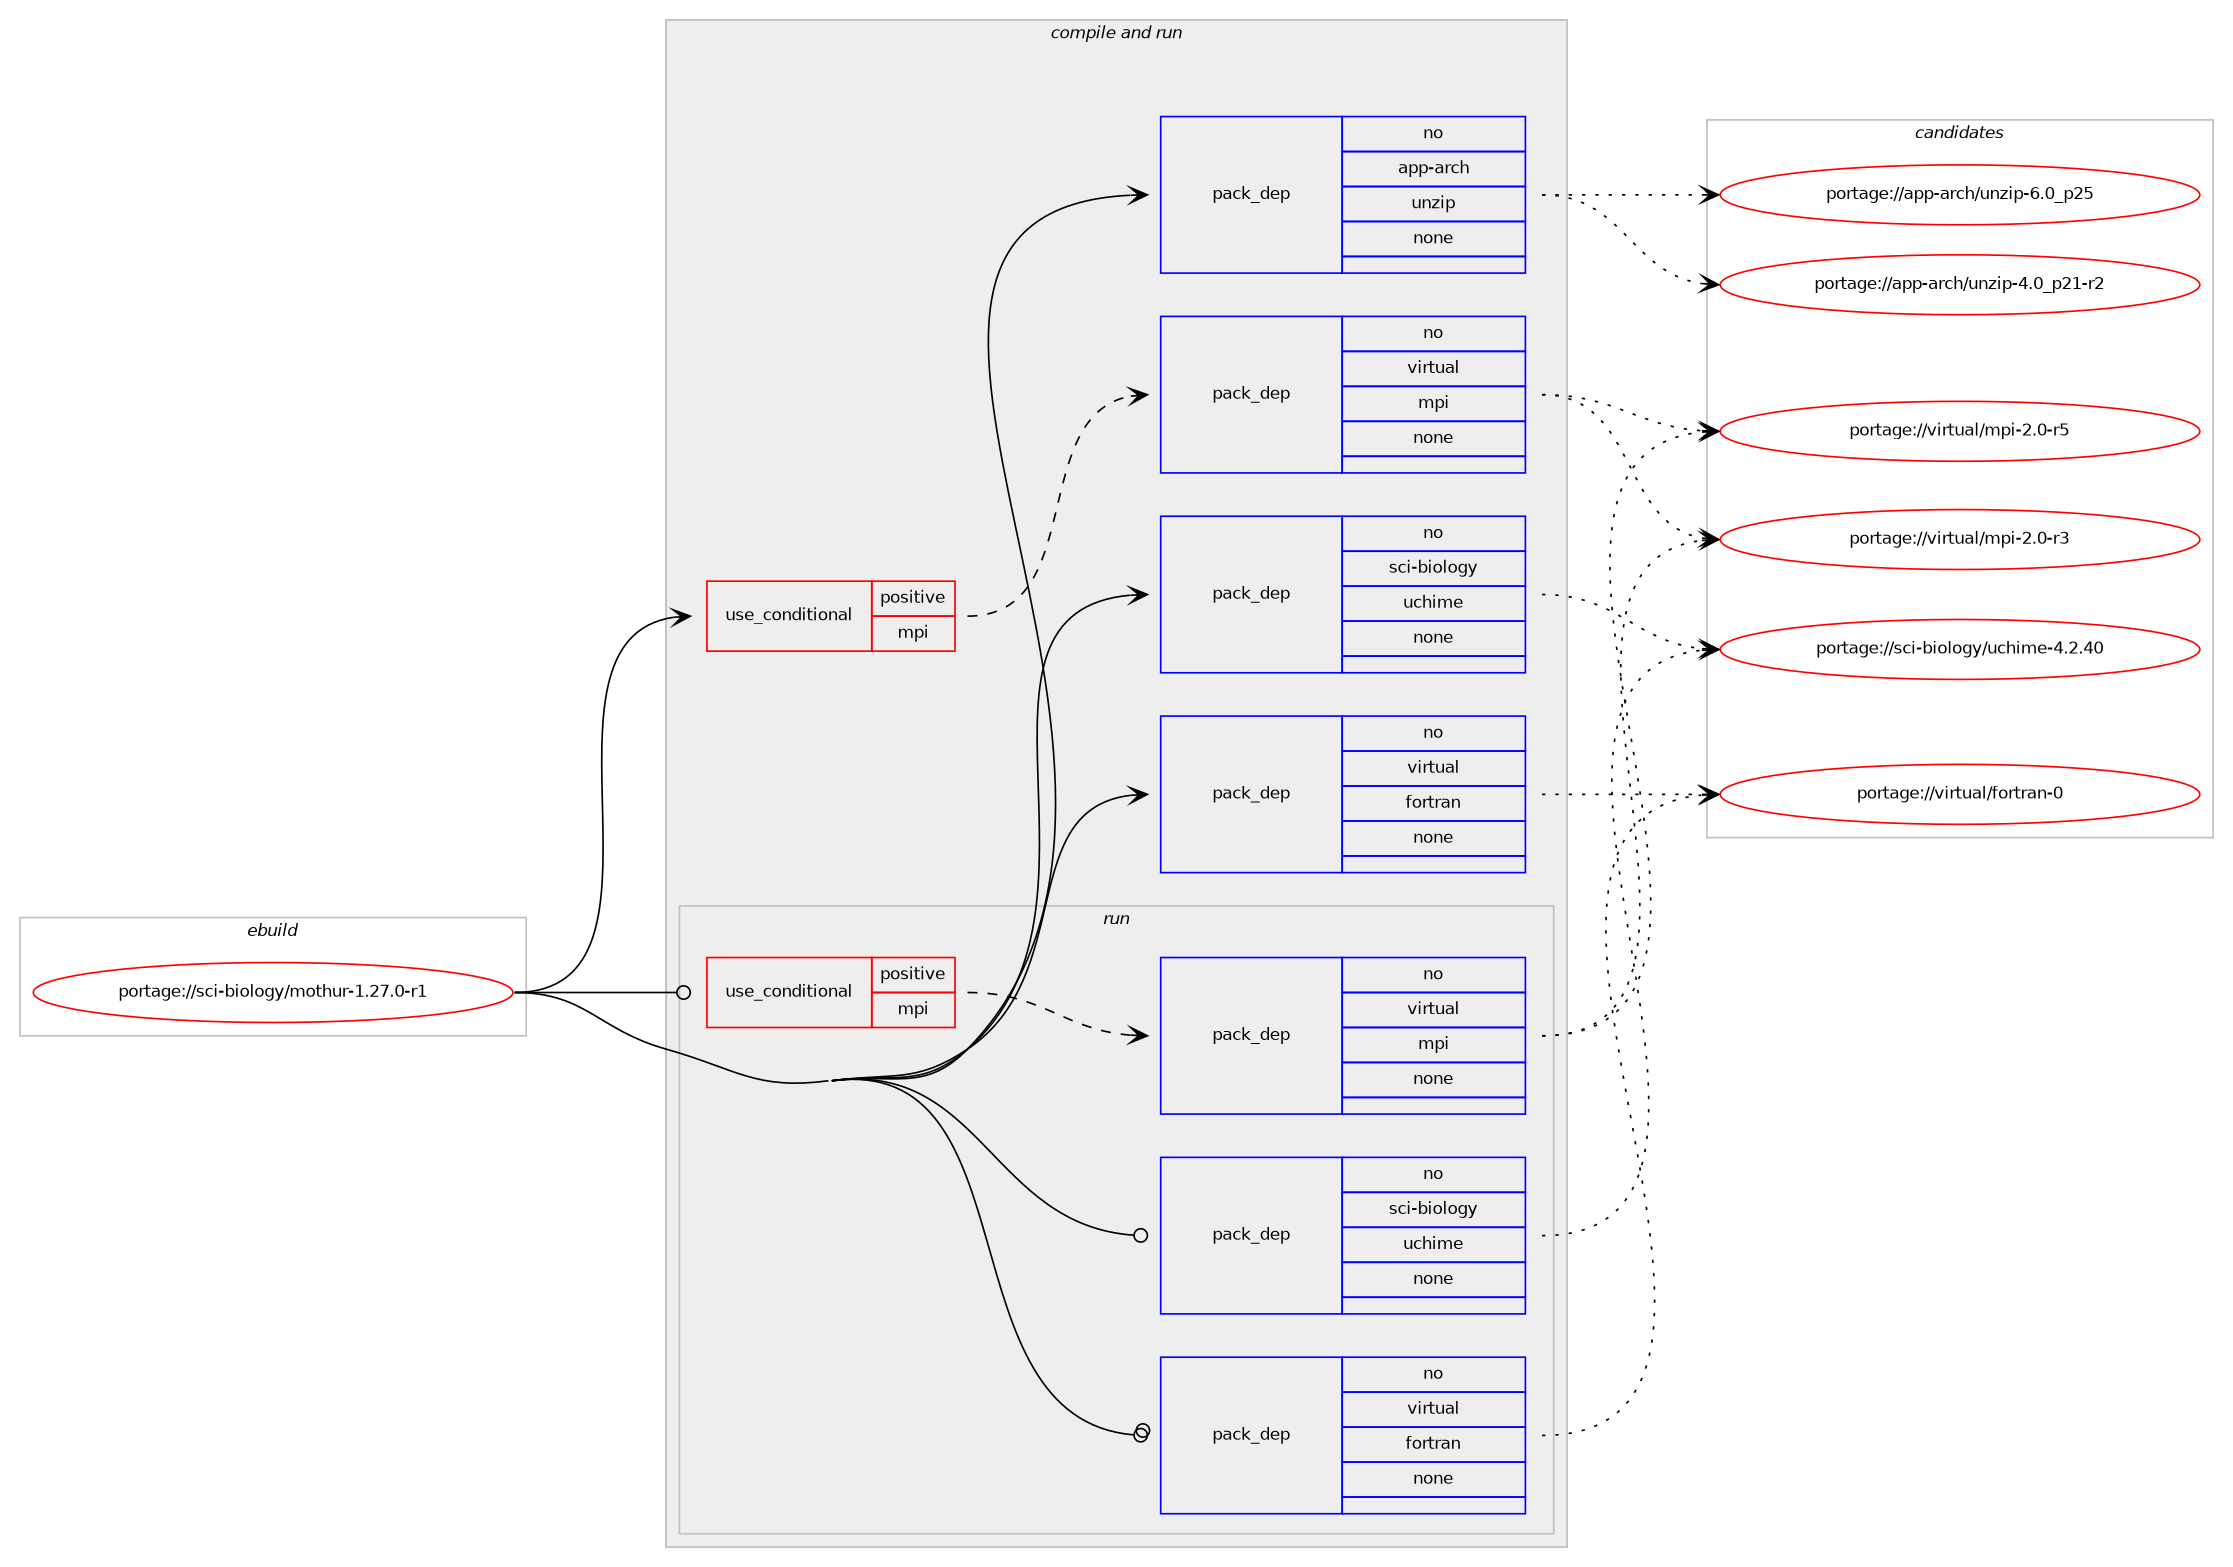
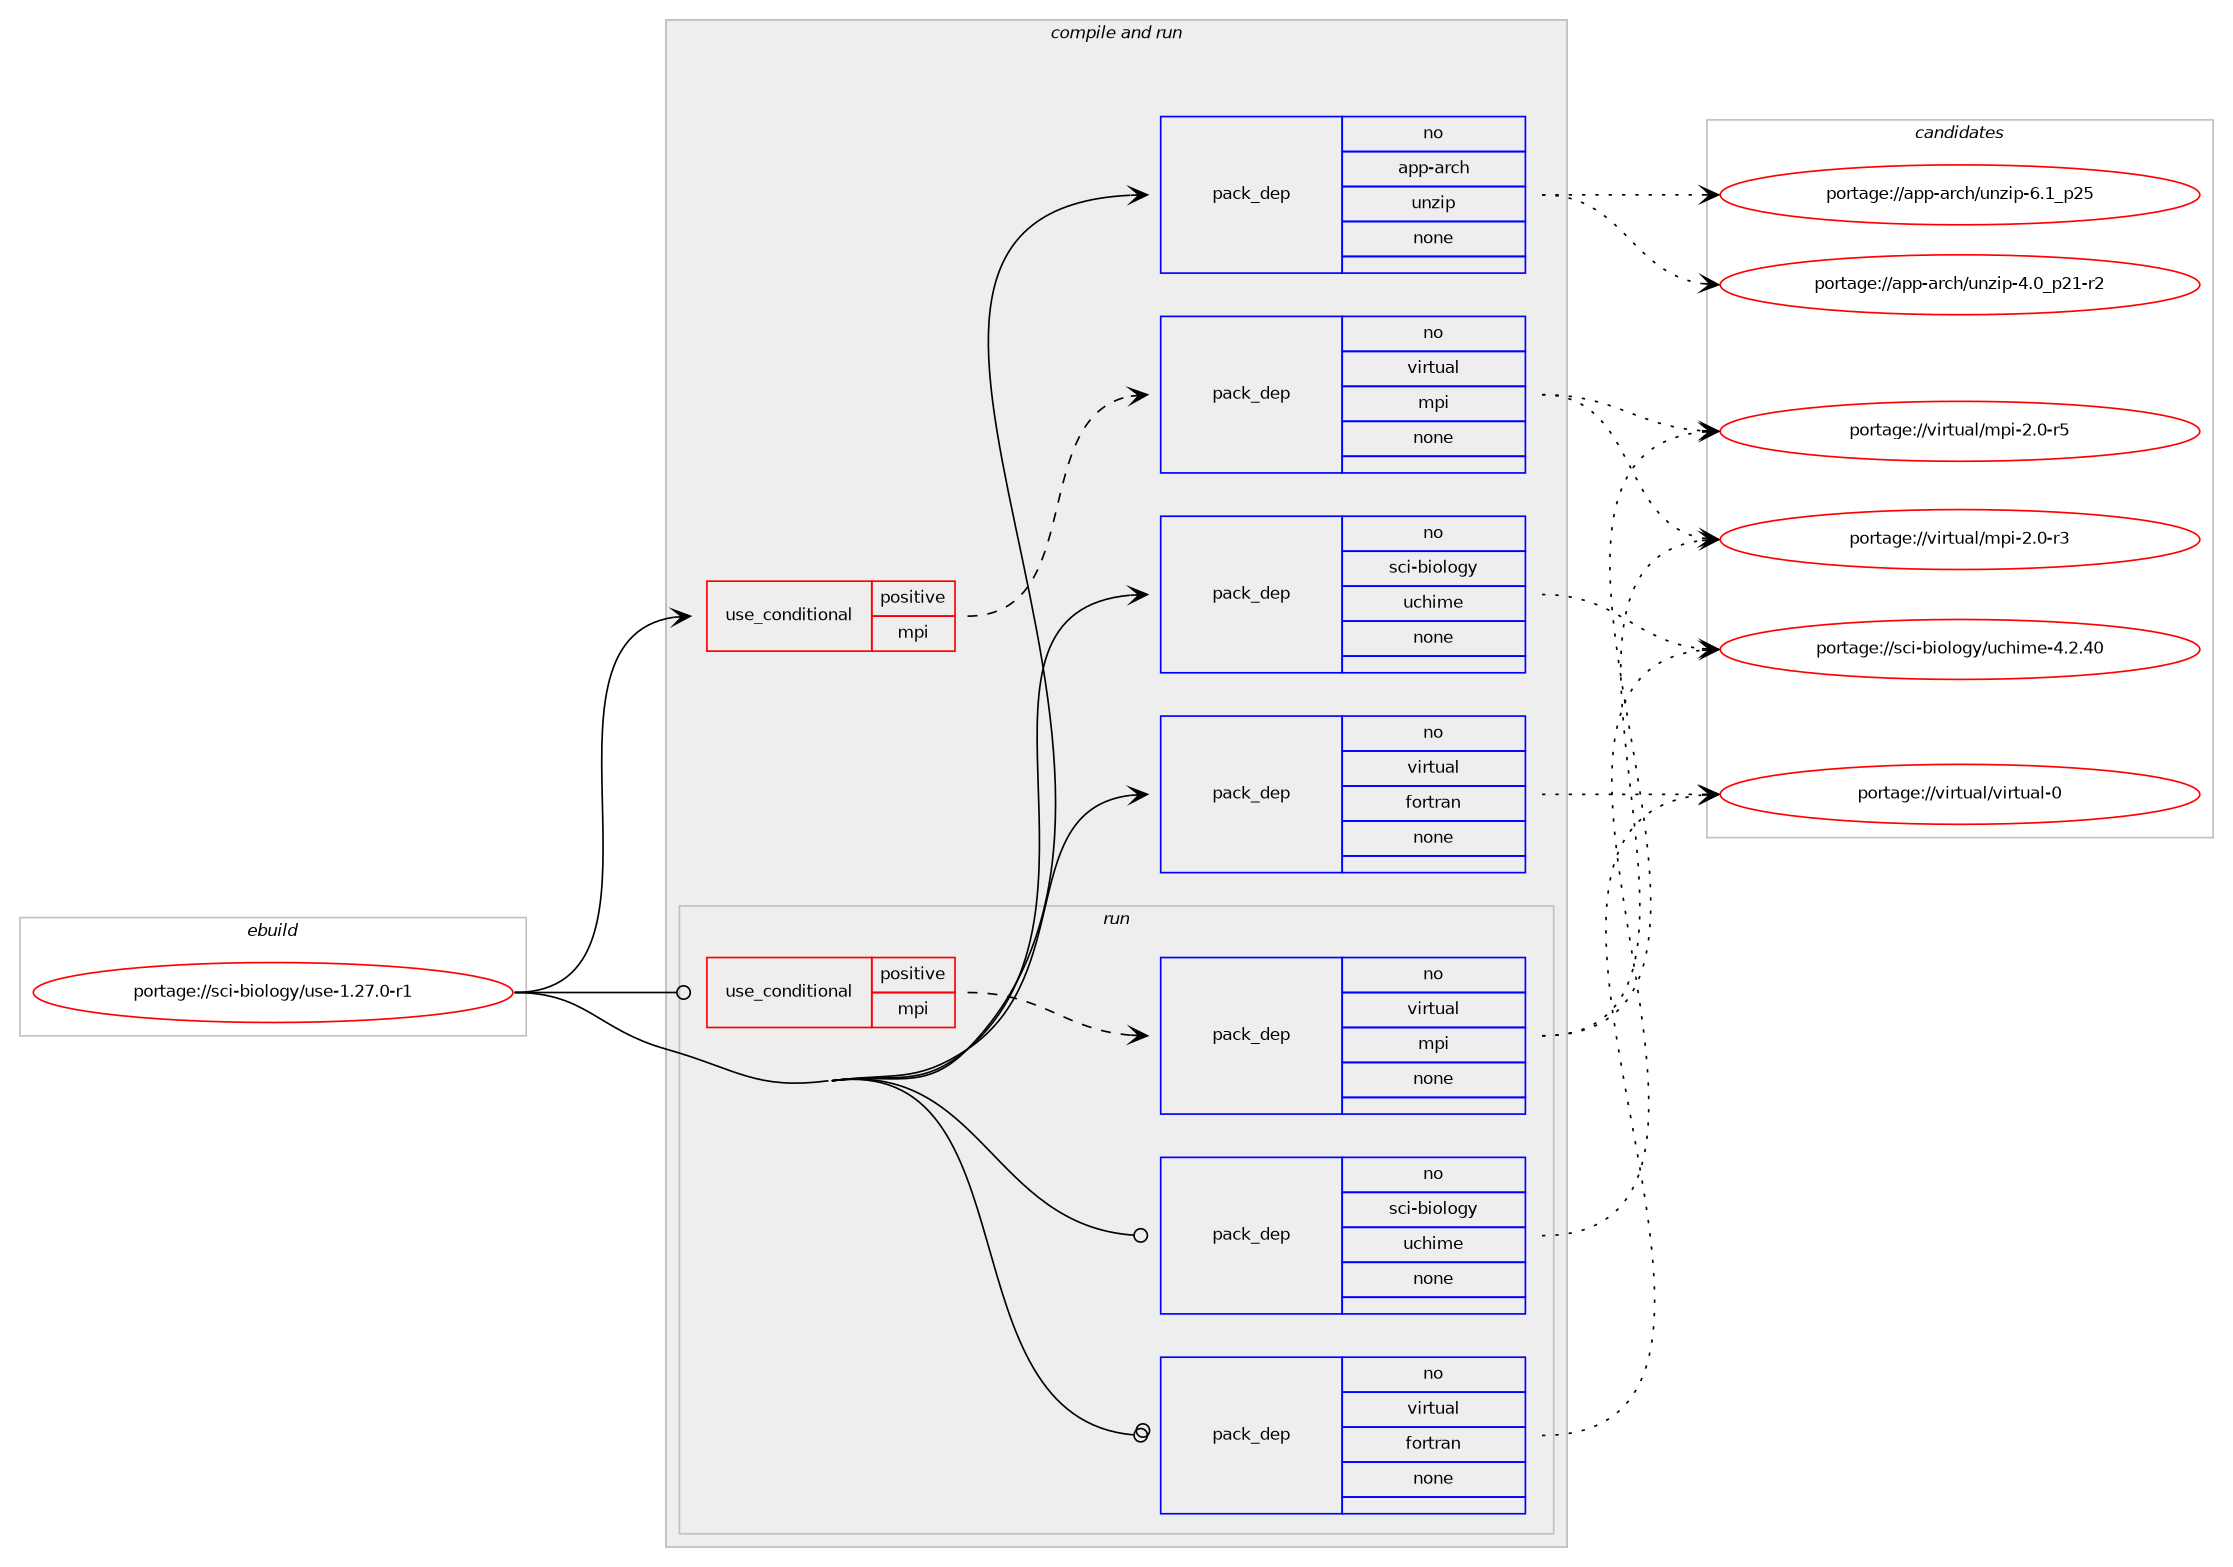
(1960, 195) -> (1960, 195)
(1960, 794) -> (1960, 794)
(273, 993) -> (273, 993)
